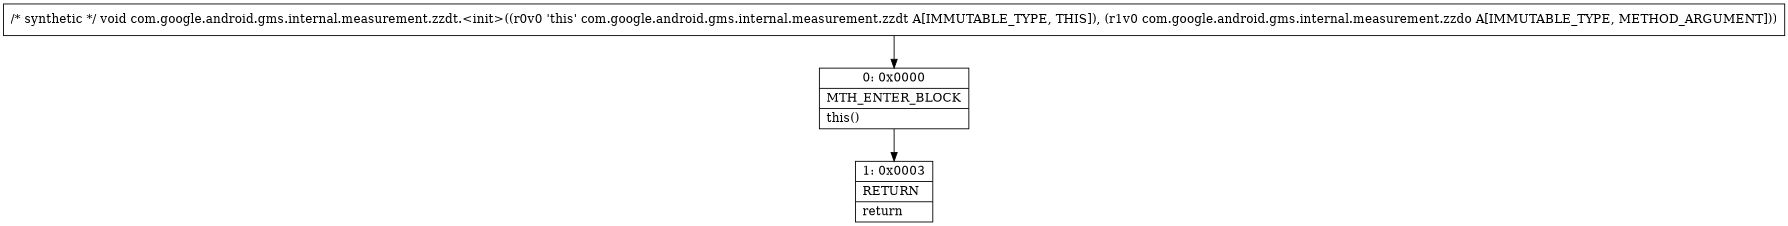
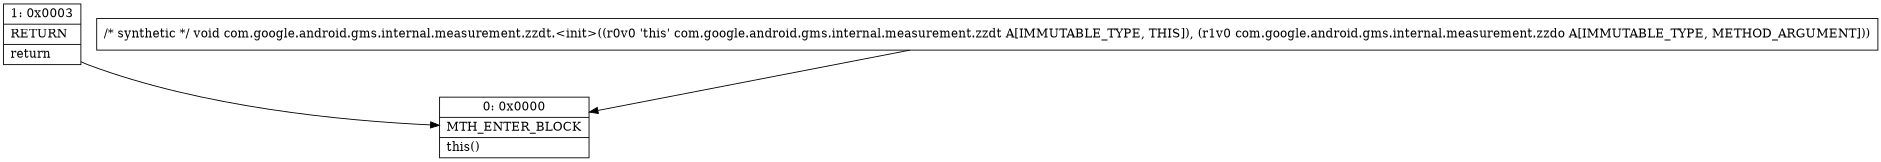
(894, 141) -> (253, 107)
